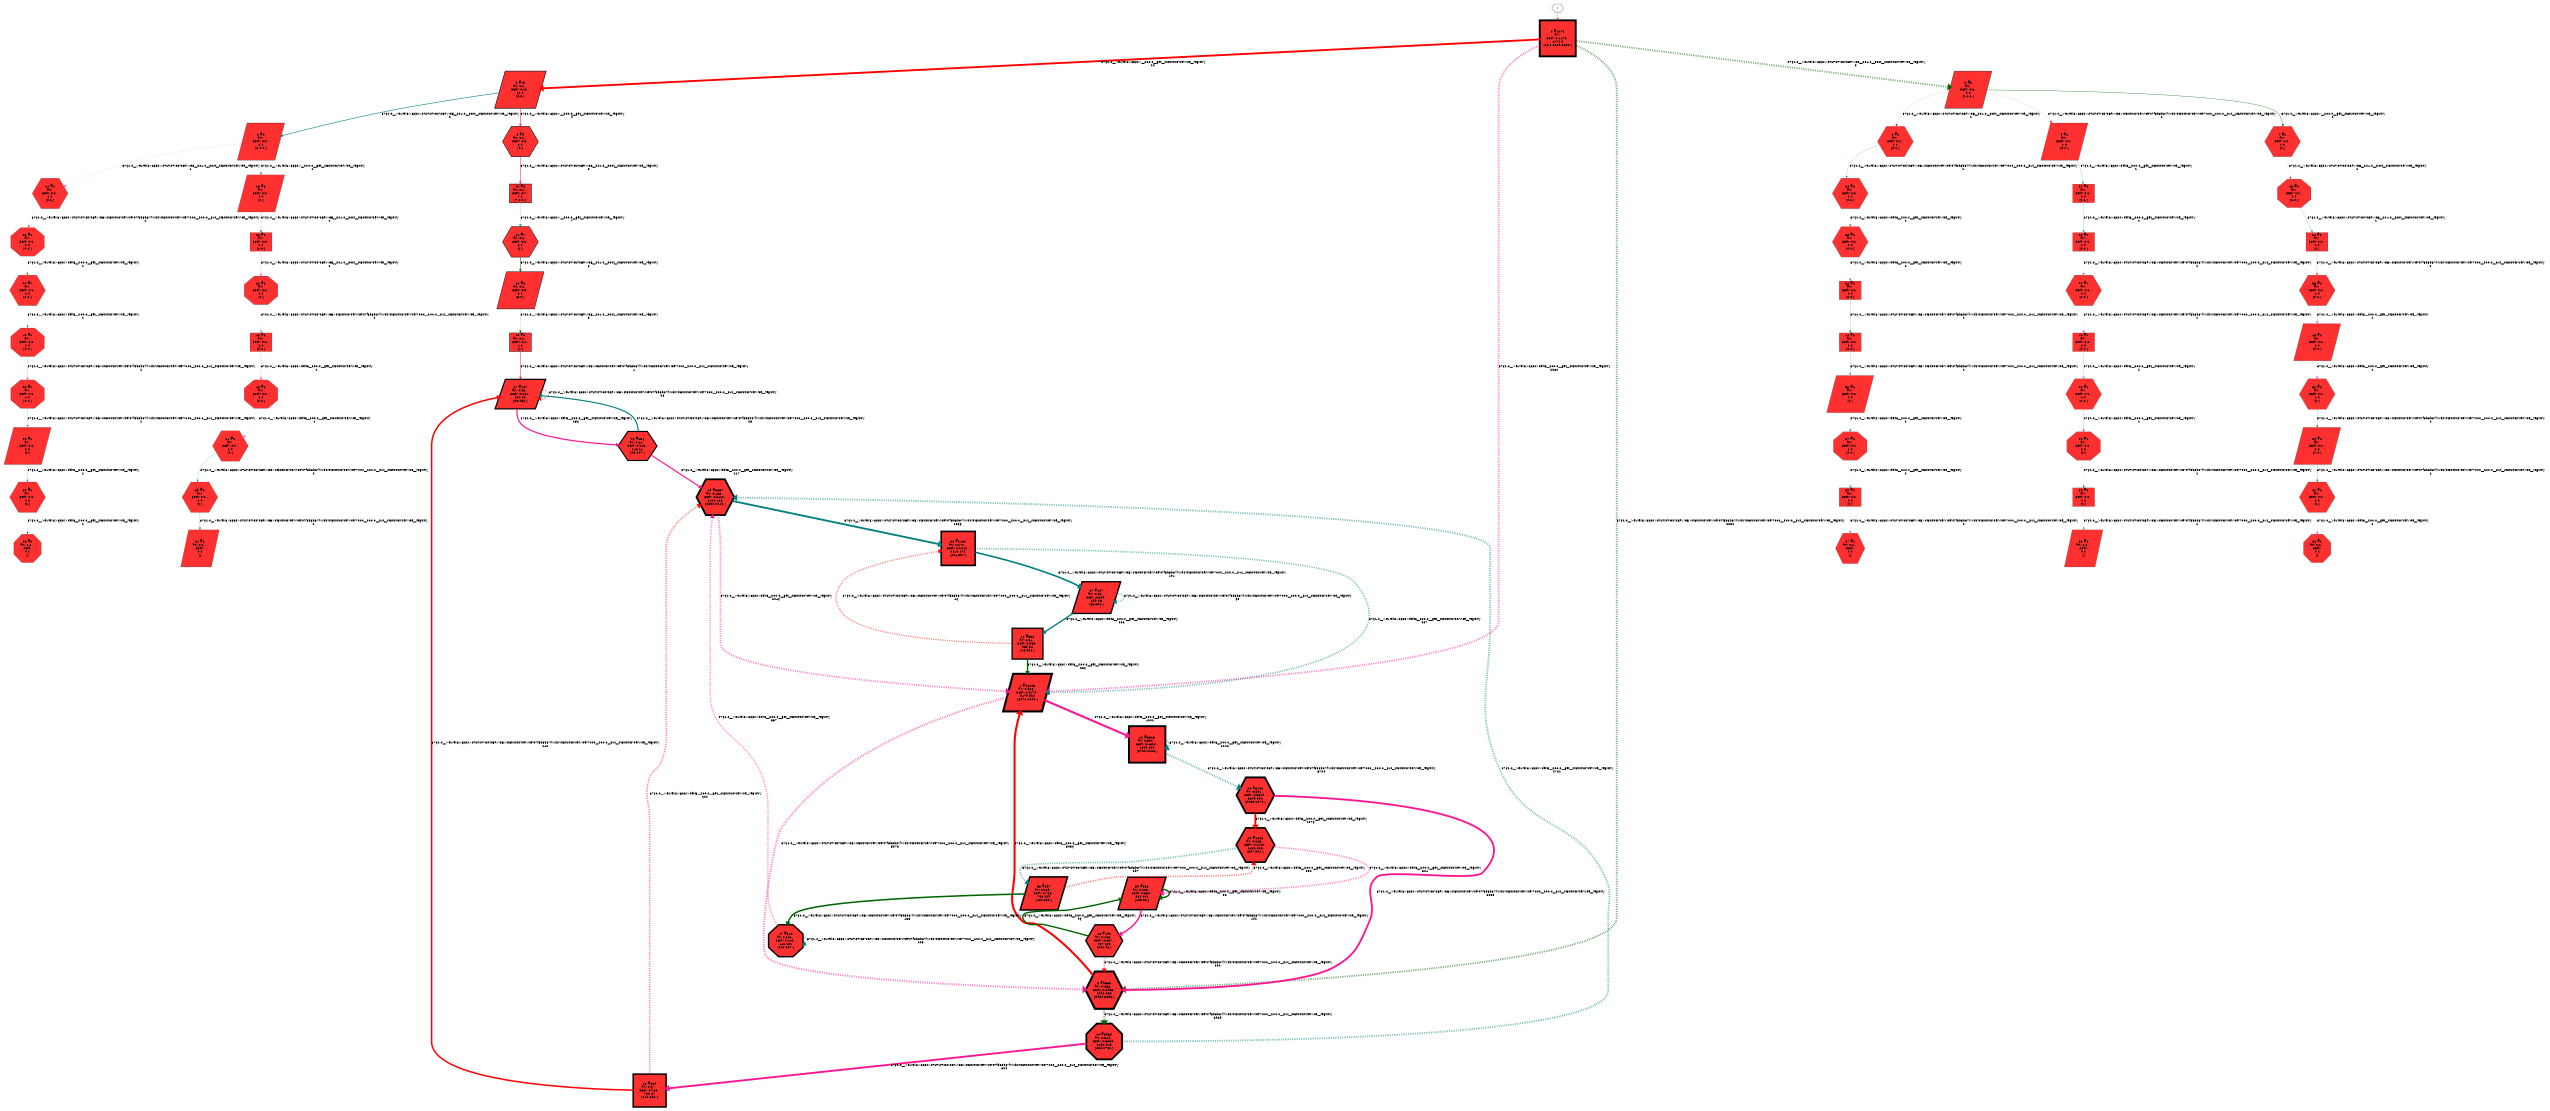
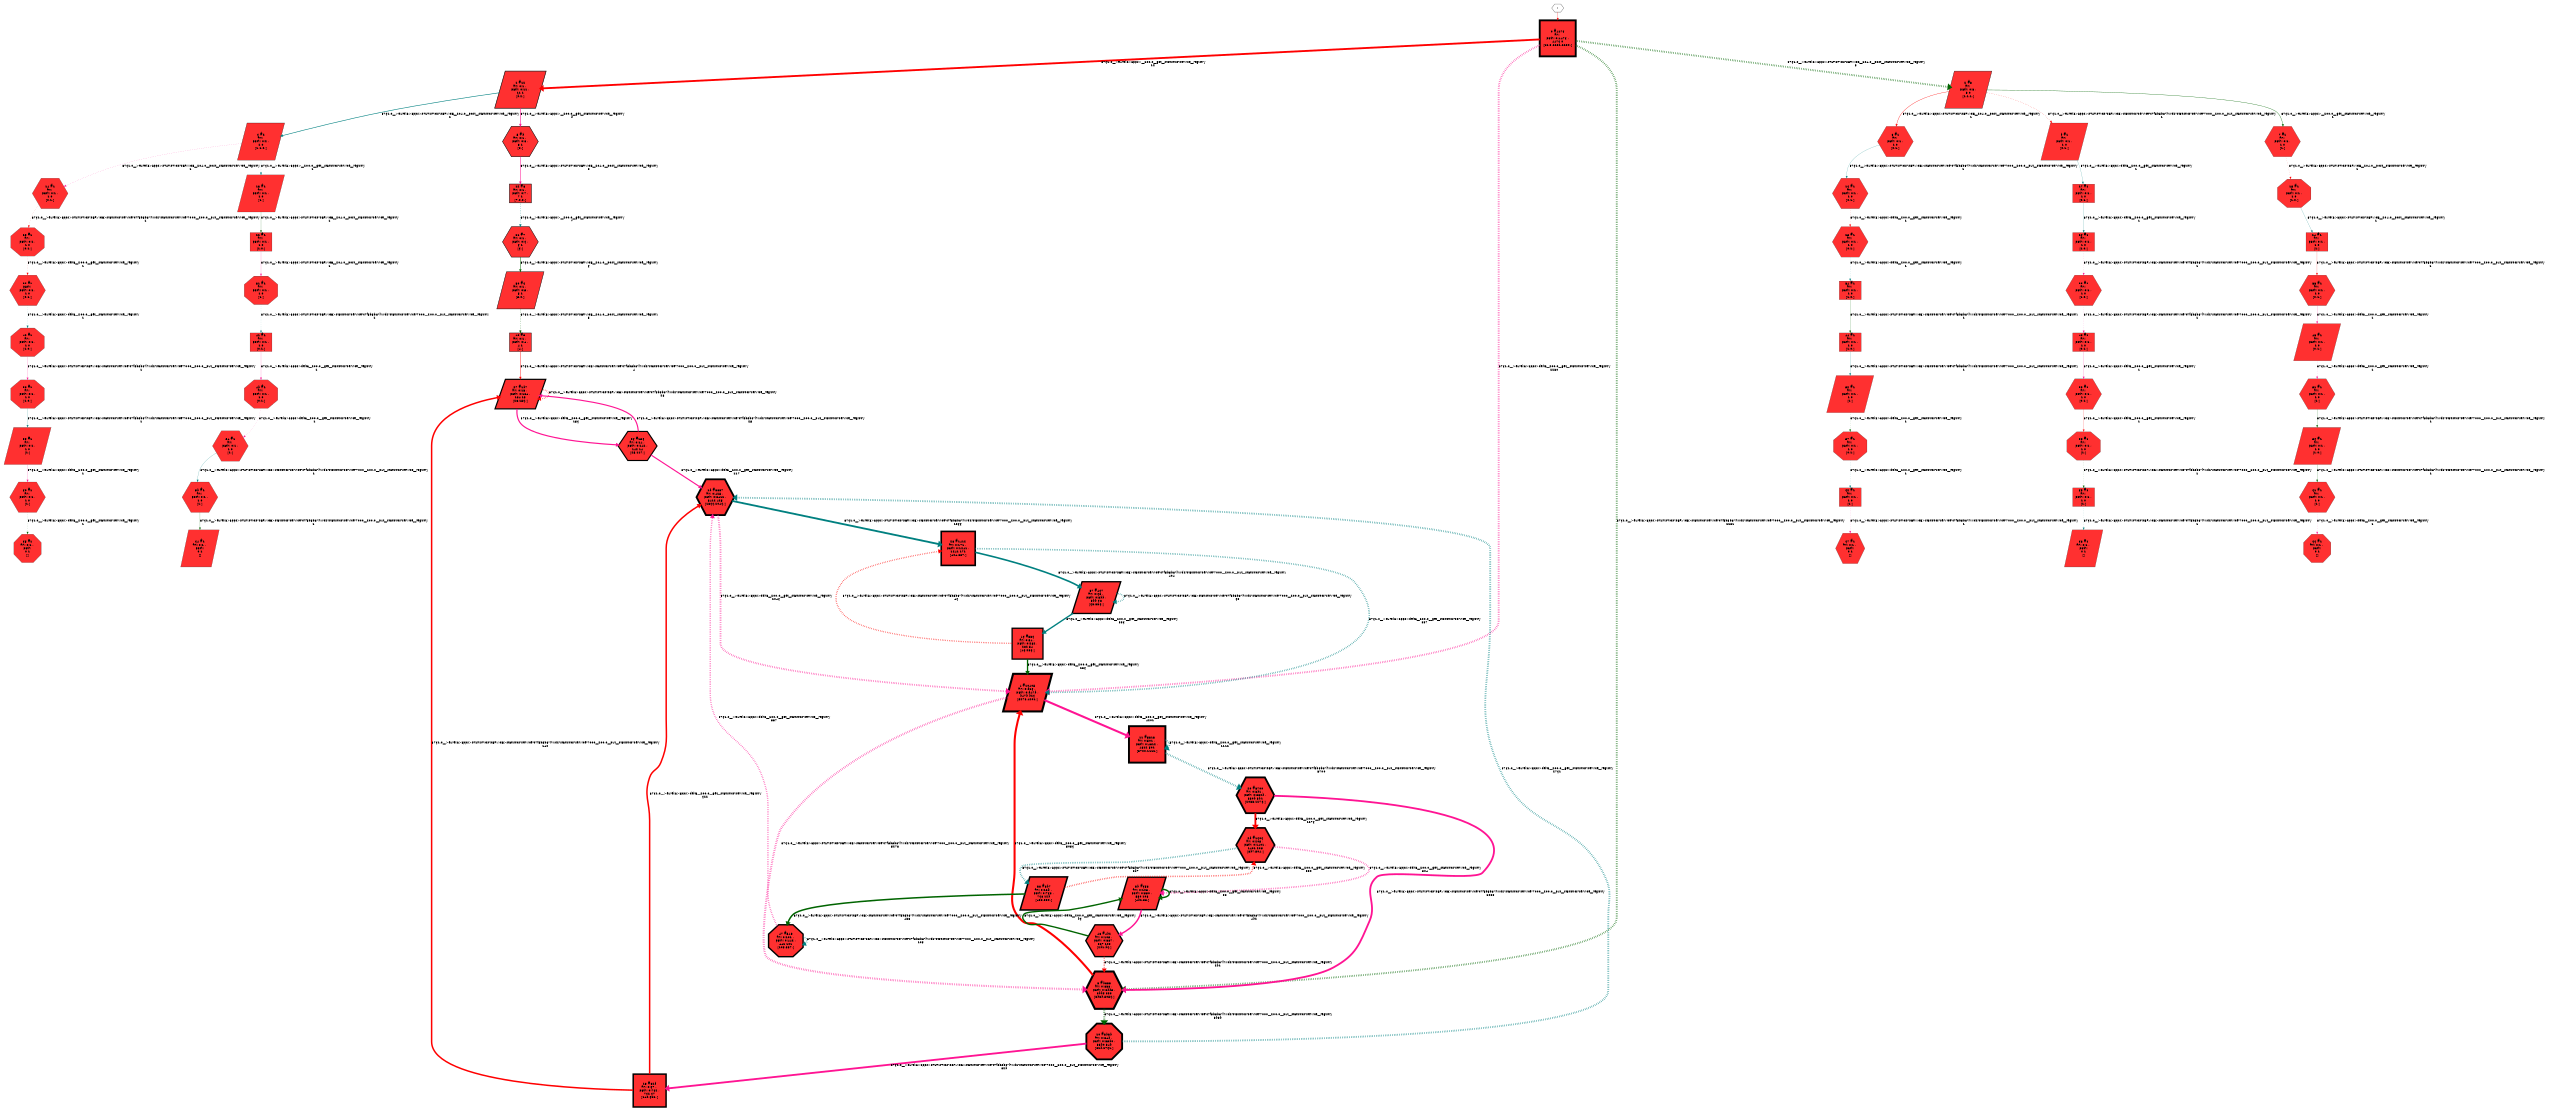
(1918, 101) -> (1918, 101)
(28, 290) -> (28, 290)
(596, 403) -> (596, 403)
(649, 781) -> (649, 781)
